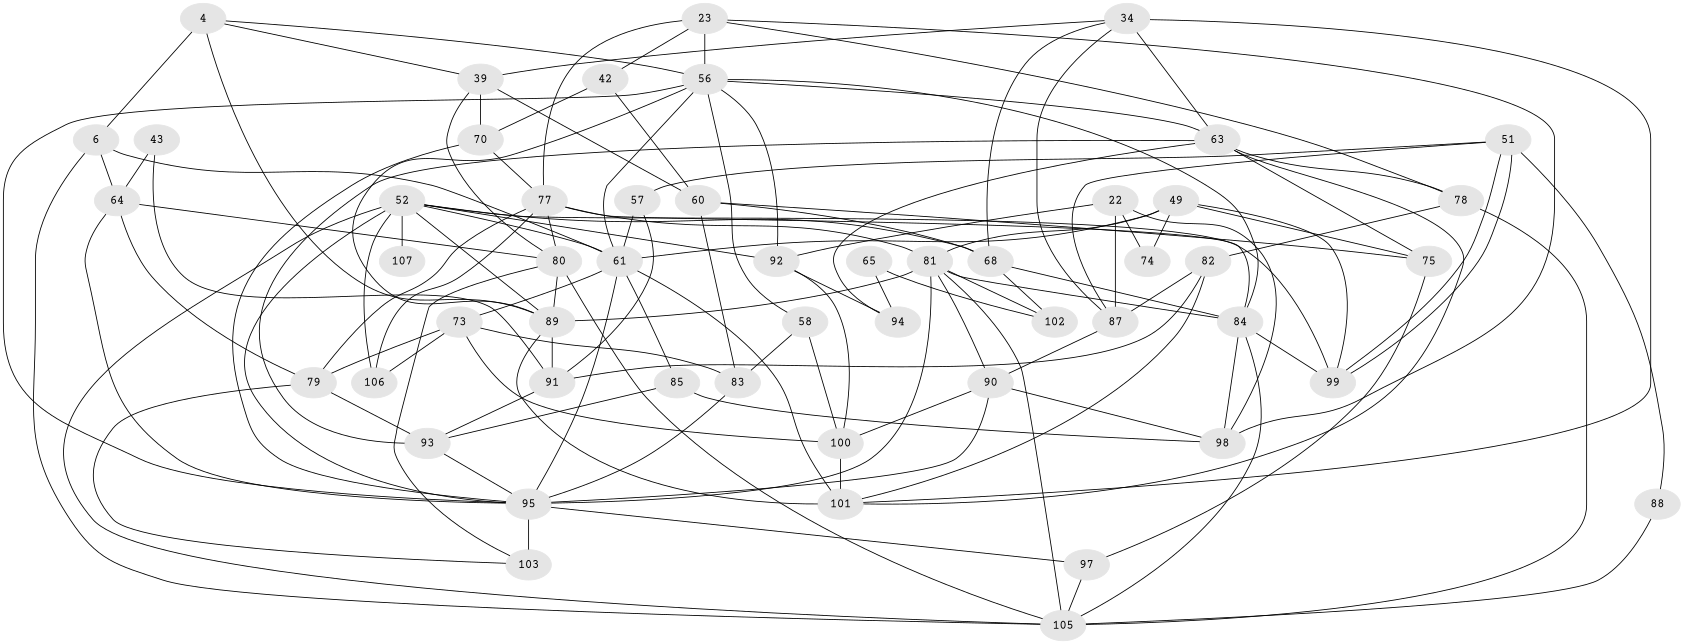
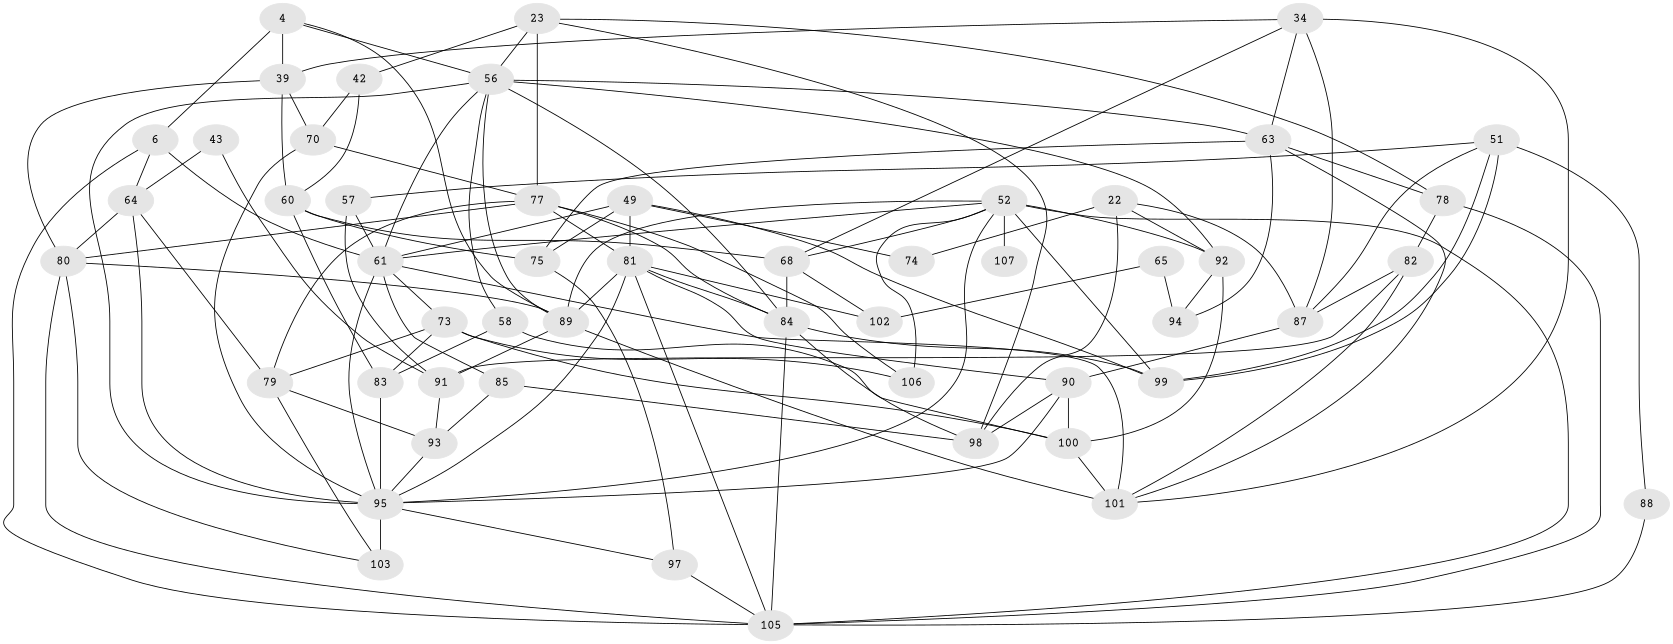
(583, 154) -> none
